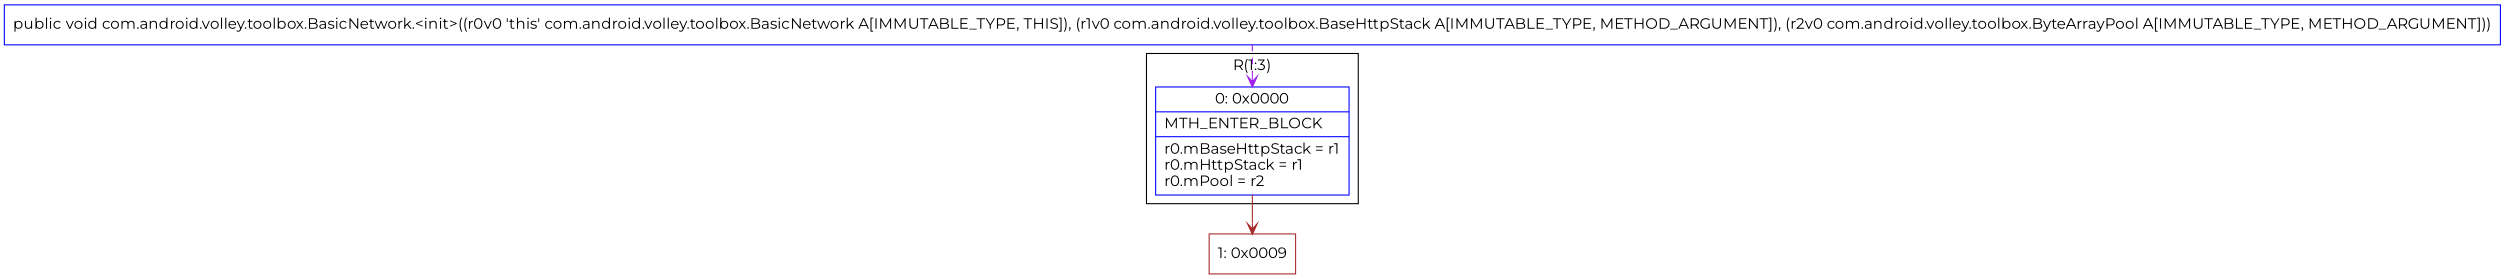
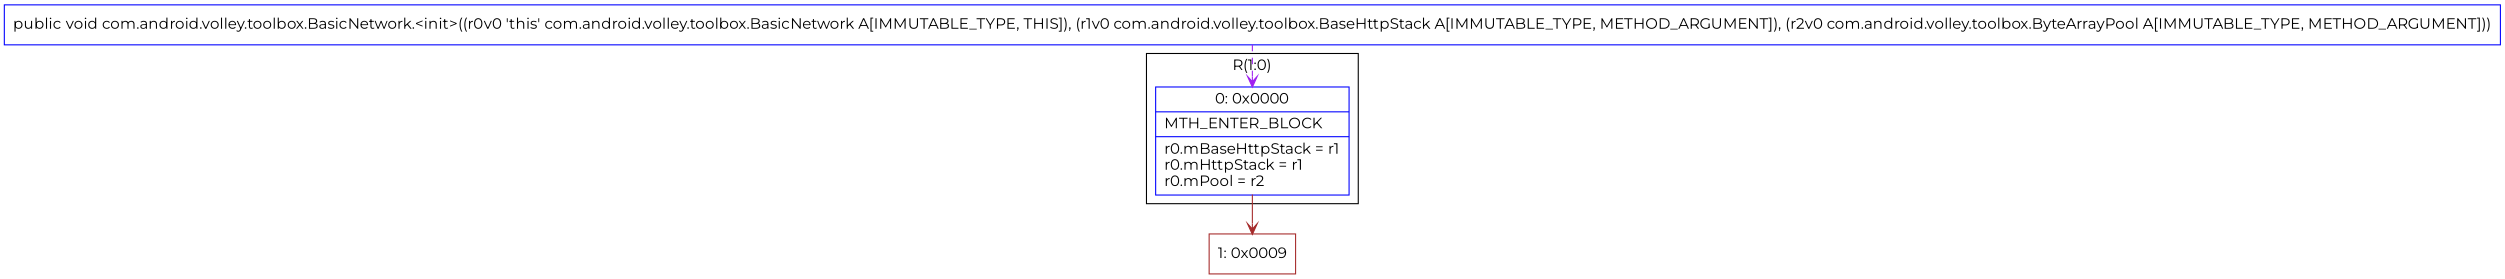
(1252, 66) -> (1252, 66)
